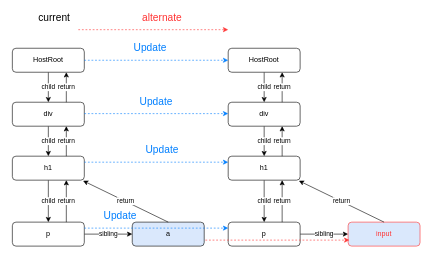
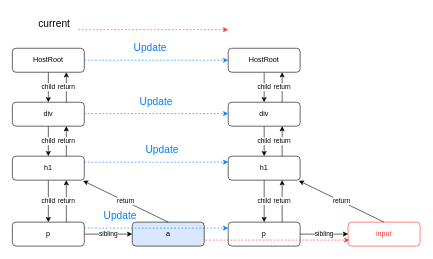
(54, 18) -> (54, 24)
(162, 18) -> none
(384, 234) -> (384, 234)
